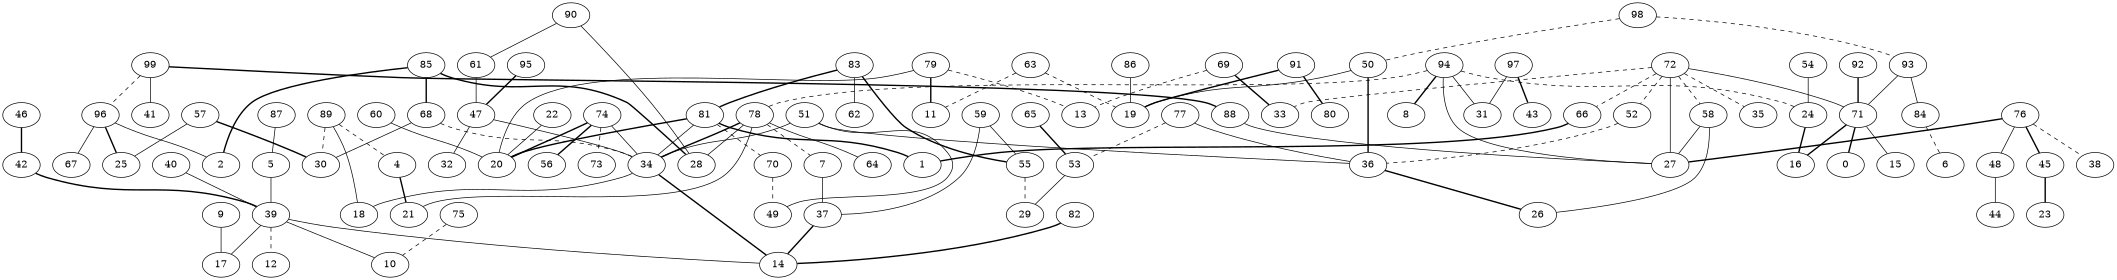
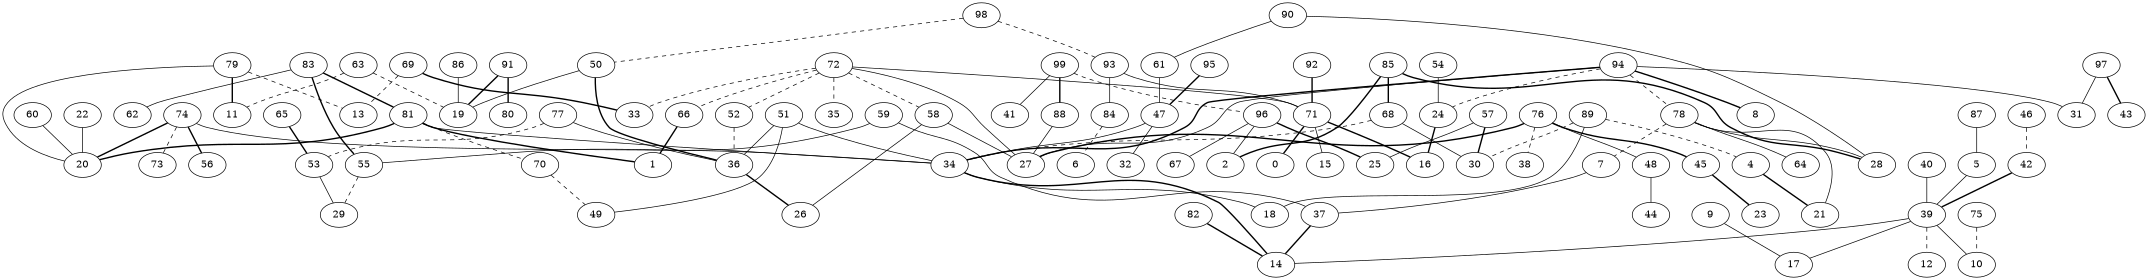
(703, 139) -> (1227, 100)
(21, 140) -> (2027, 140)
